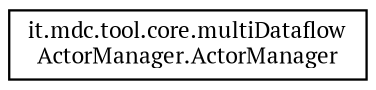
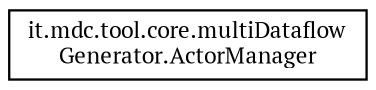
(188, 45) -> (188, 45)
